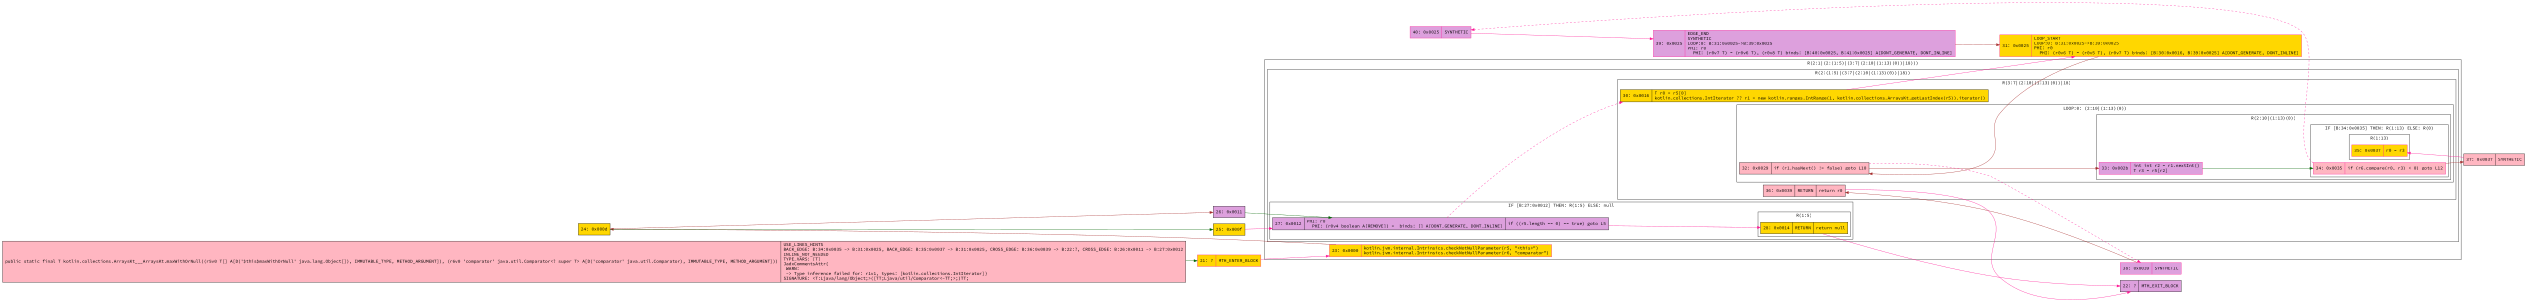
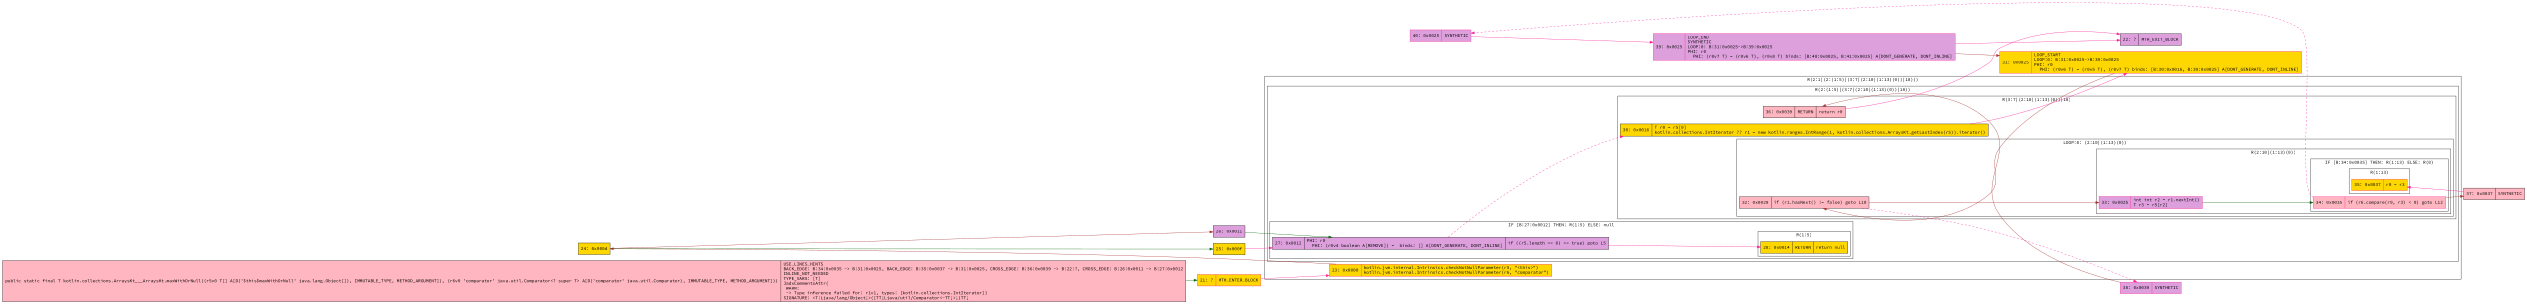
(1698, 34) -> (1698, 37)
(1968, 272) -> (2036, 42)
